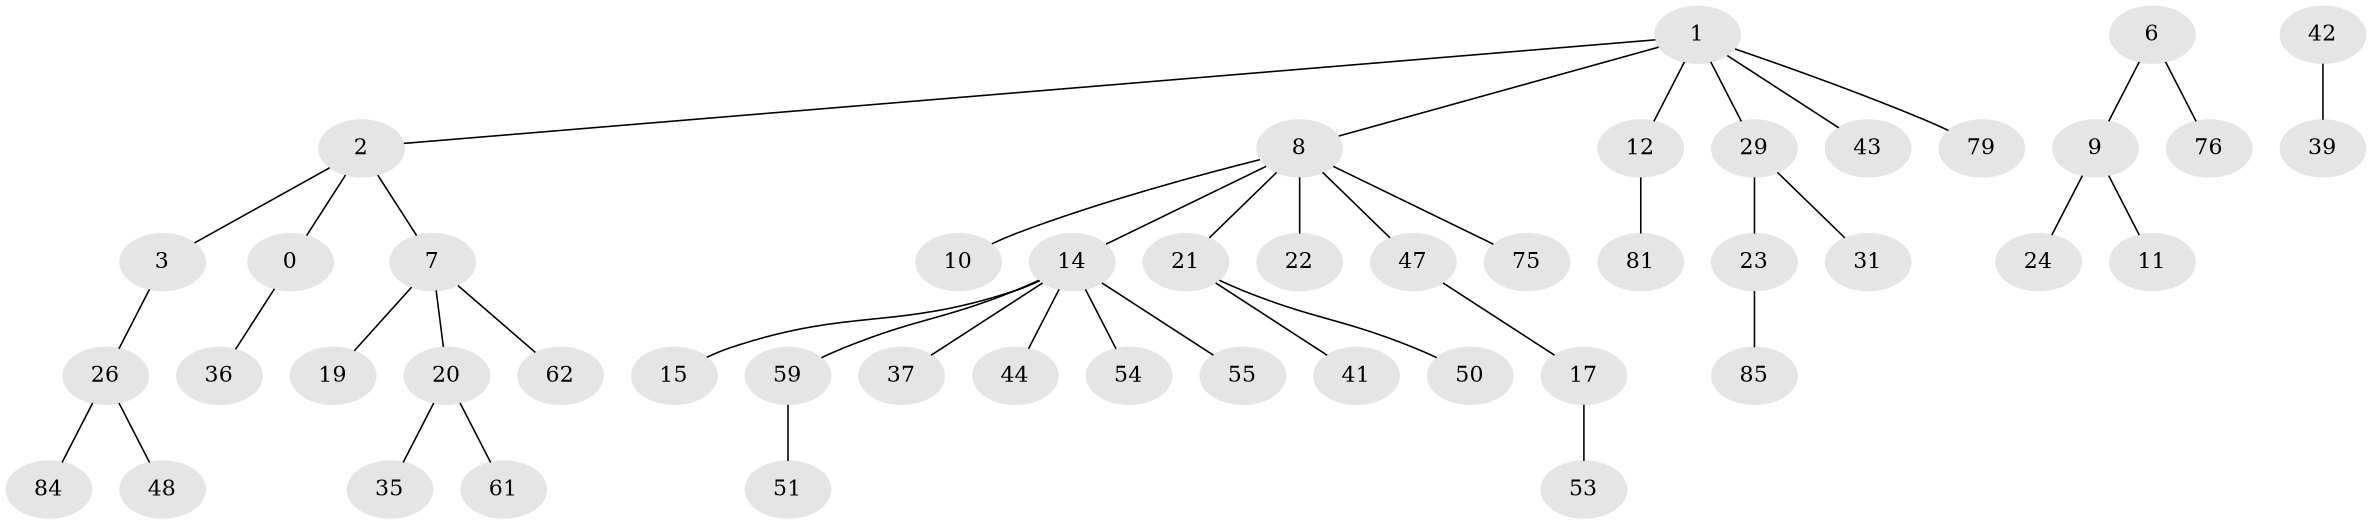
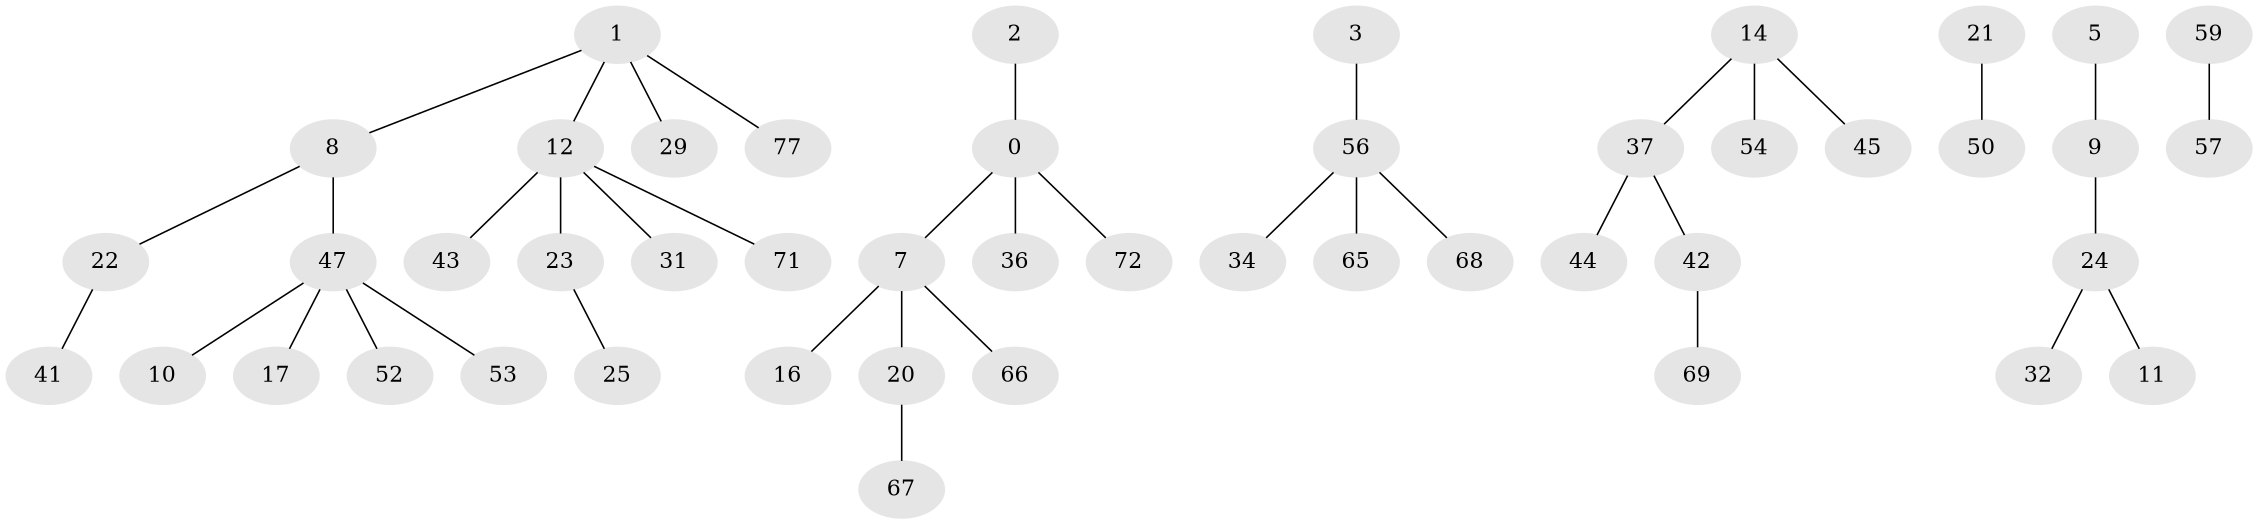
(2152, 35) -> (2096, 35)
(1030, 92) -> none
(1783, 92) -> (504, 205)
(1982, 148) -> (788, 148)
(2209, 148) -> none
(2323, 148) -> (1698, 376)
(1124, 197) -> (248, 319)
(262, 205) -> none
(397, 205) -> (959, 205)
(1186, 205) -> none
(1243, 205) -> none
none -> (1669, 205)
(1754, 205) -> (561, 205)
(1811, 205) -> (617, 205)
(2124, 205) -> (2124, 319)
none -> (1129, 262)
none -> (1357, 262)
(1527, 262) -> none
(1641, 262) -> (788, 262)
(1044, 319) -> (1612, 205)
(1271, 319) -> (77, 319)
(908, 325) -> none
(106, 376) -> (1357, 148)
(333, 376) -> (788, 376)
none -> (390, 376)
(561, 376) -> (1015, 376)
(674, 376) -> none
(1243, 376) -> (1868, 148)
(1754, 376) -> (617, 376)
none -> (2039, 376)
(1584, 433) -> (419, 319)
(49, 490) -> (1243, 262)
(163, 490) -> (1470, 262)
(390, 490) -> none
(504, 490) -> (902, 490)
(788, 490) -> (2209, 148)
